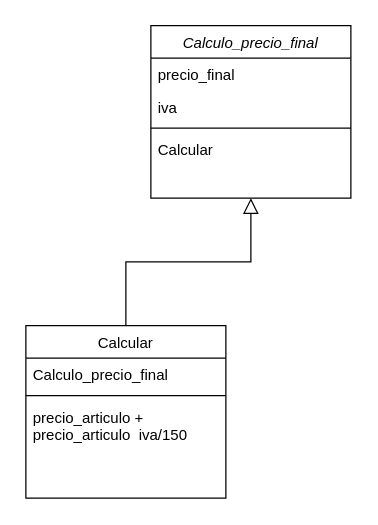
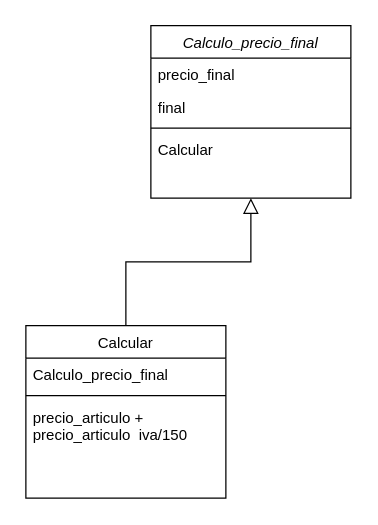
(168, 108) -> (175, 108)
